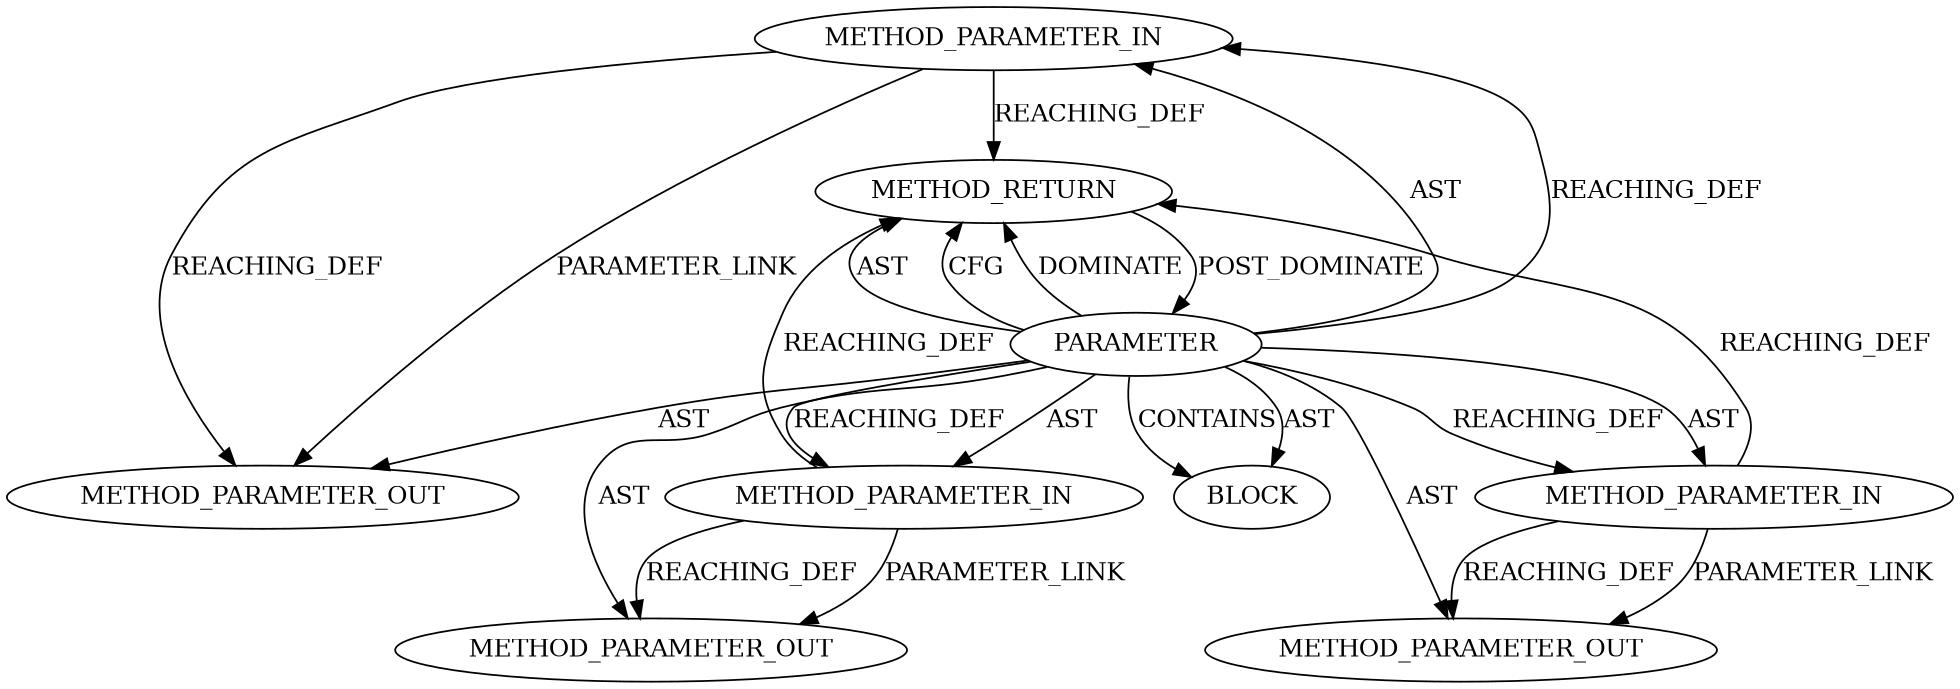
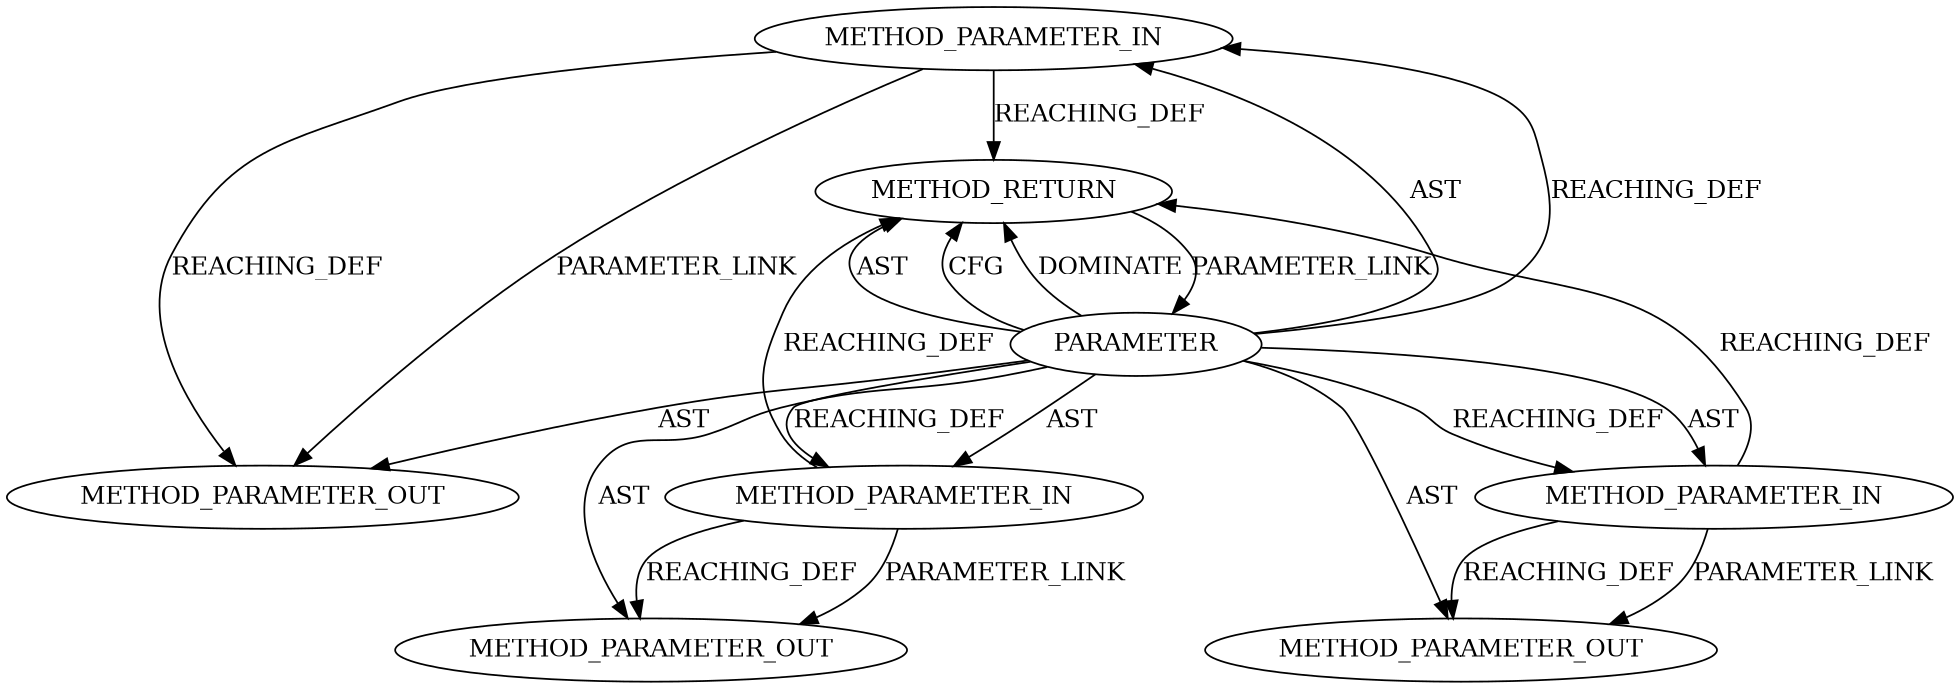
(1312, 268) -> (1312, 268)
(1252, 497) -> none
